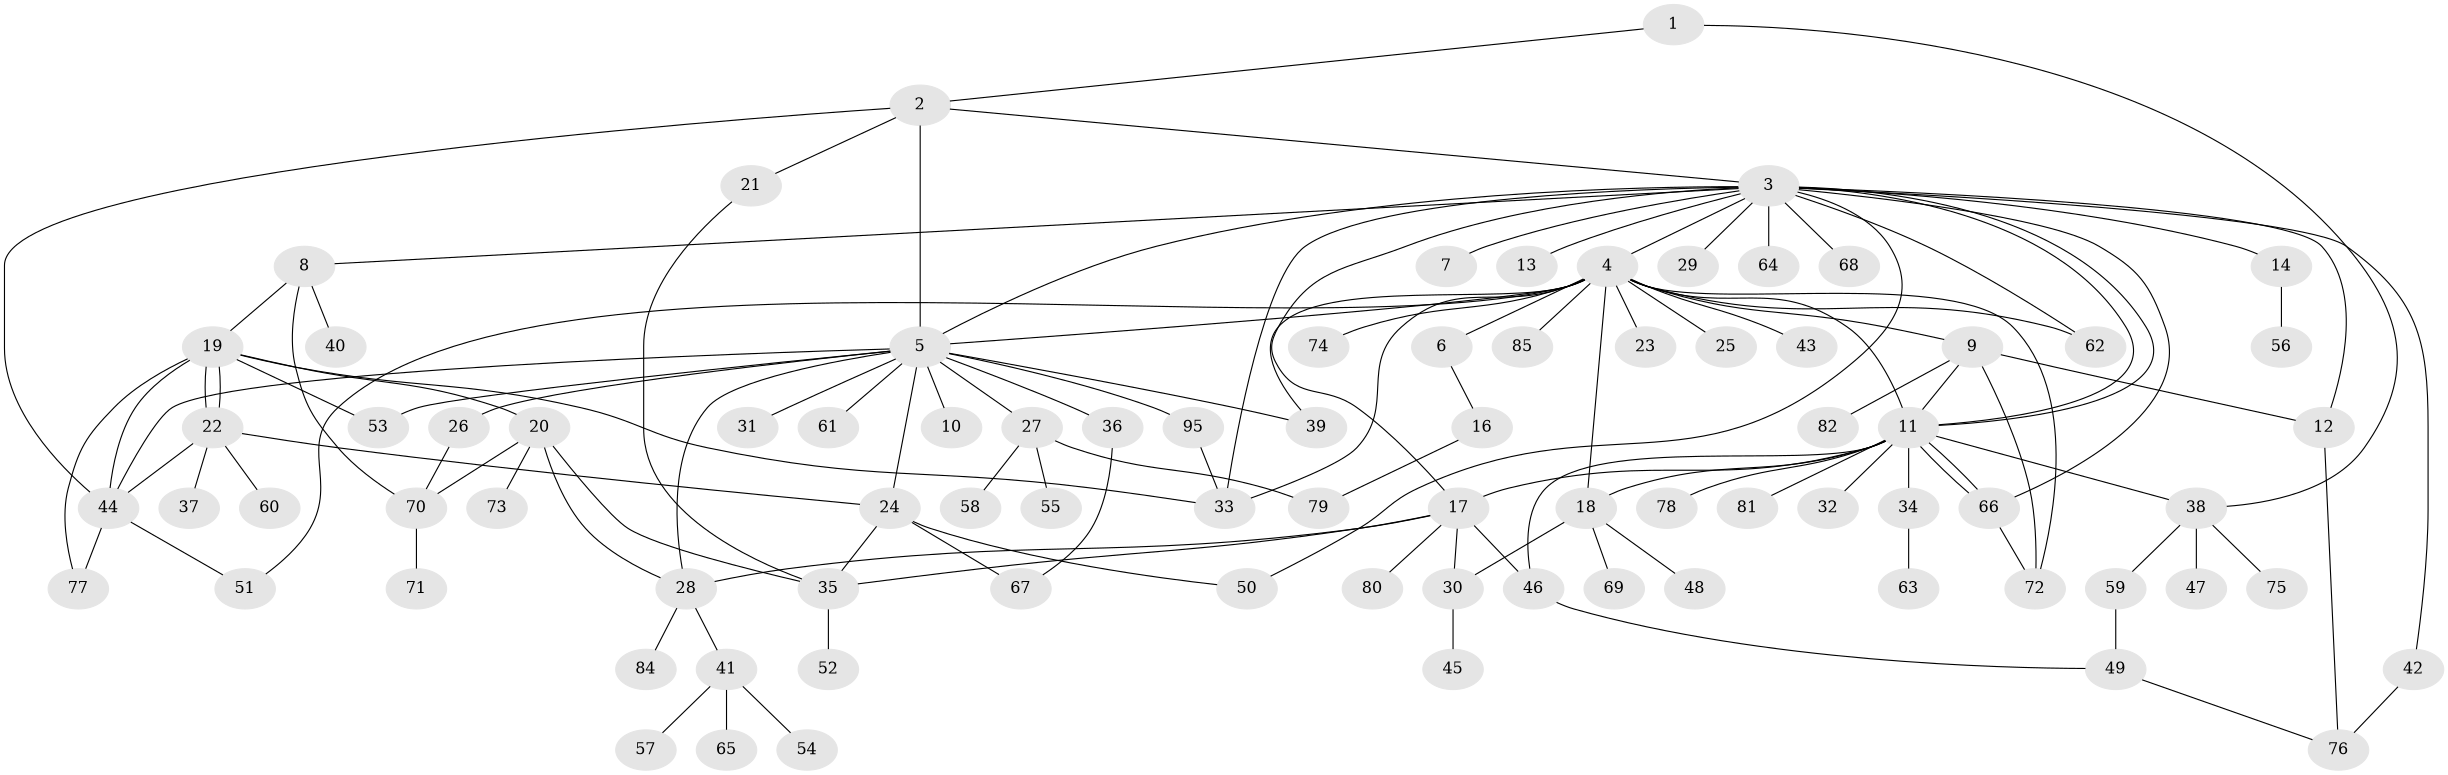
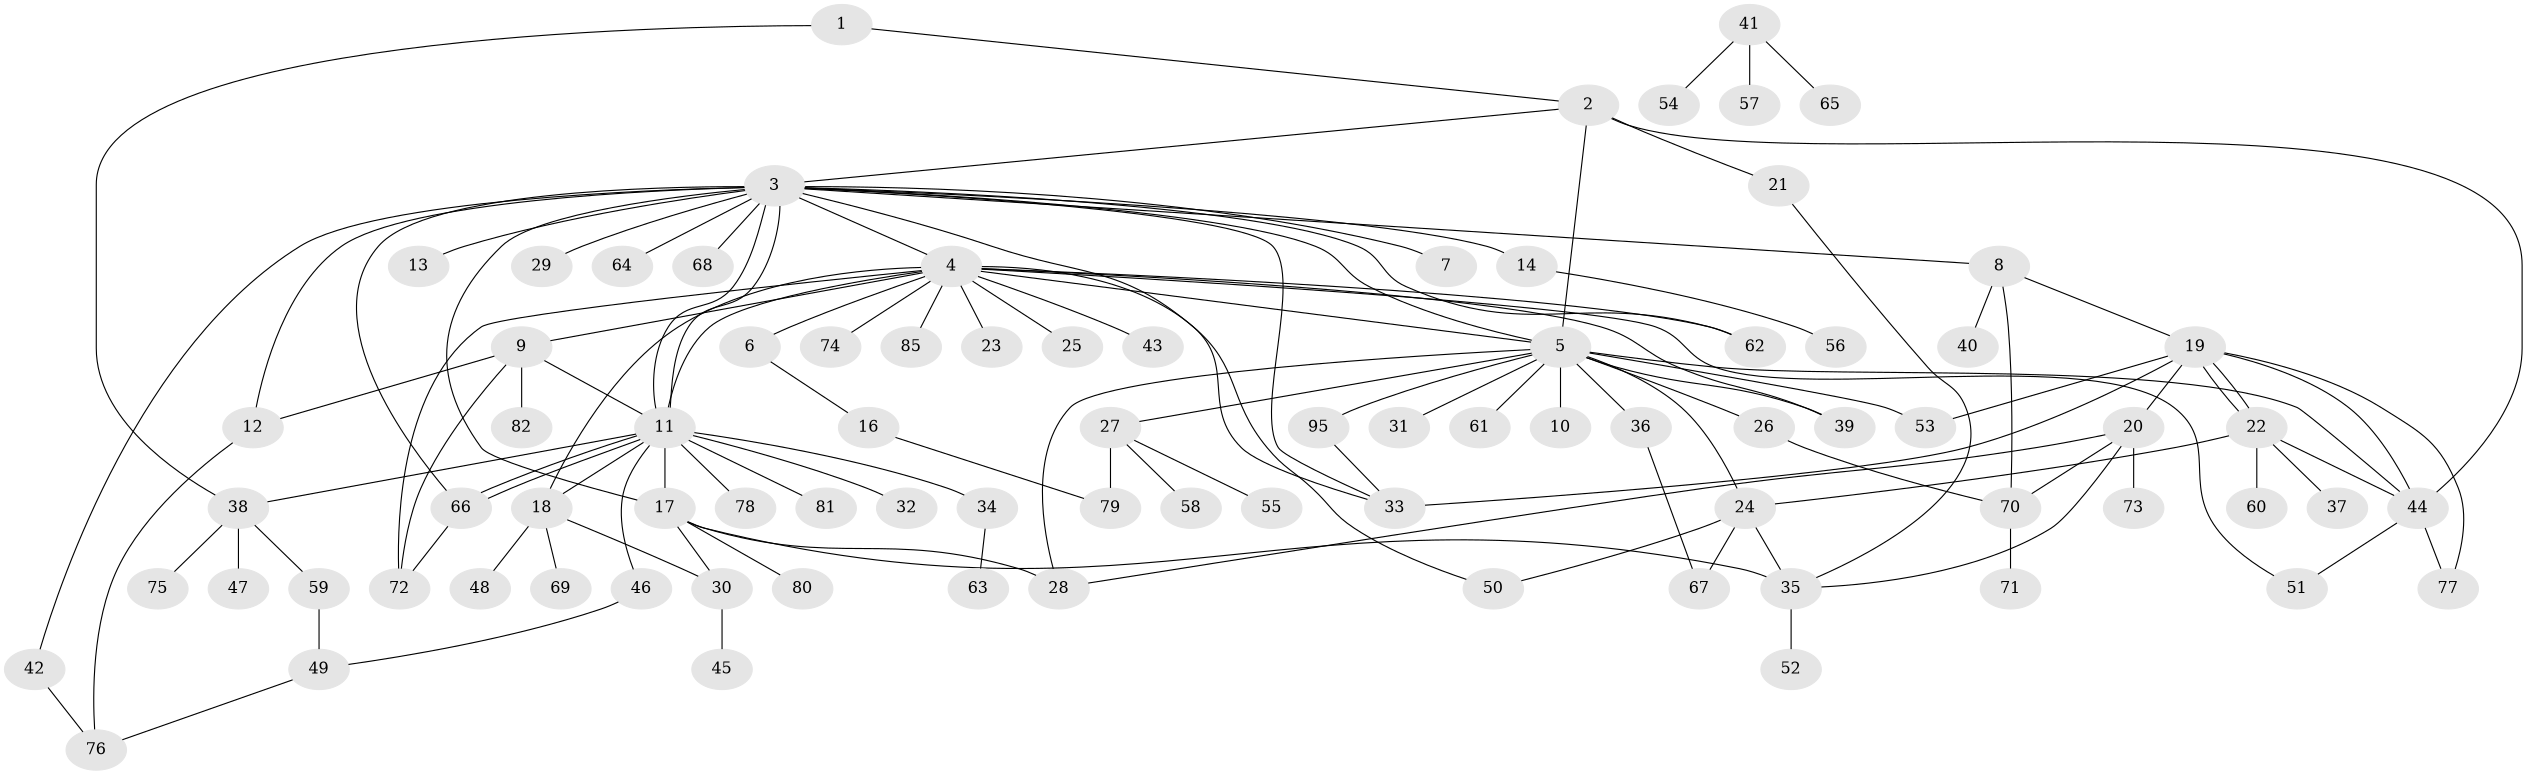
(1496, 549) -> none
(706, 629) -> none
(646, 669) -> none
